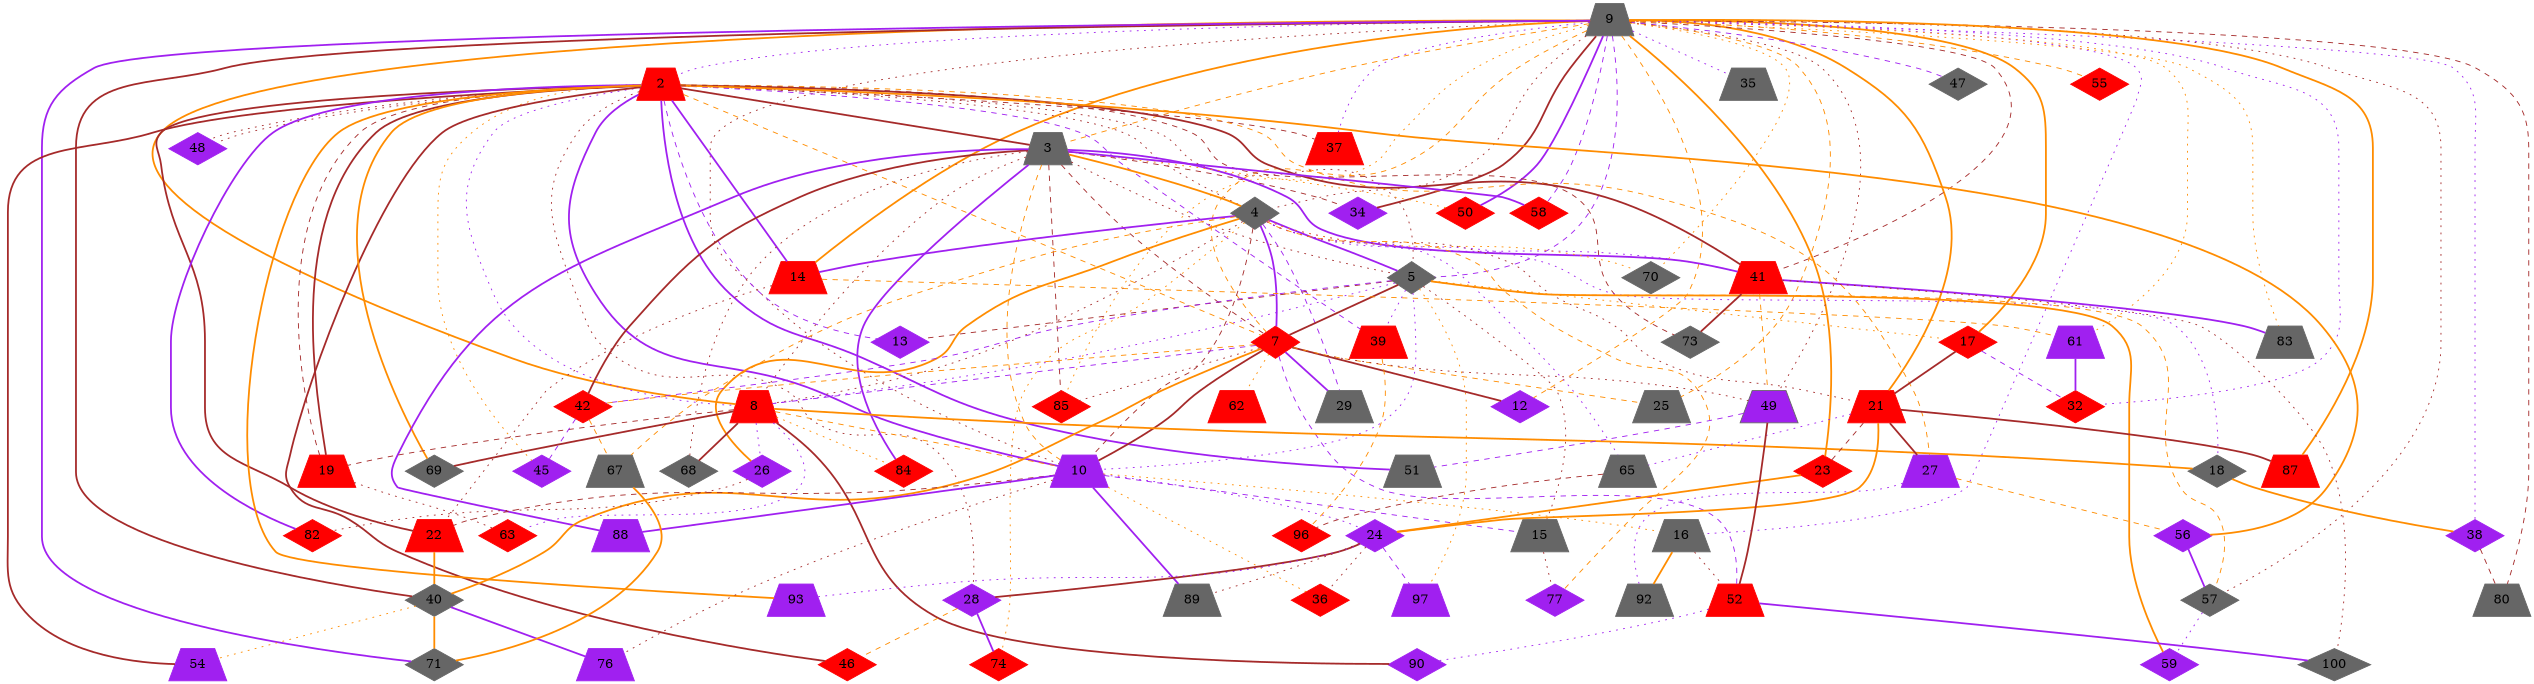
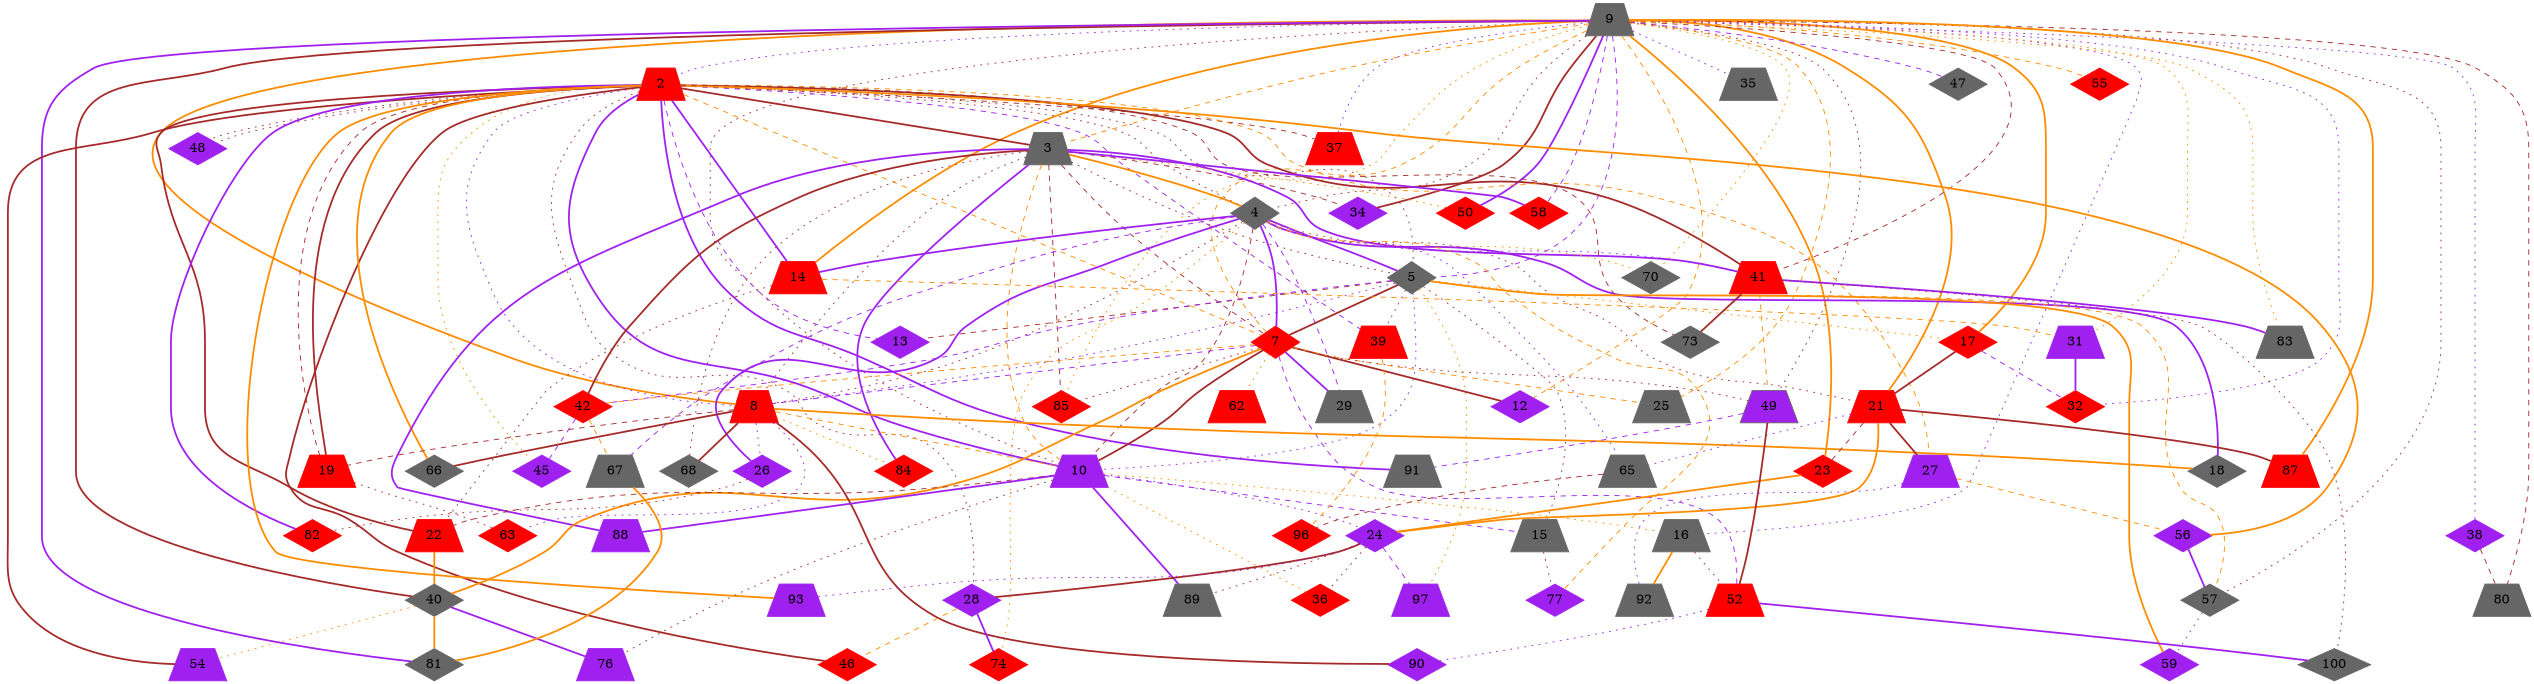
(1577, 278) -> (1577, 278)
(916, 294) -> (916, 294)
(2075, 342) -> (2075, 342)
(947, 350) -> (947, 350)
(434, 471) -> (434, 471)
(1413, 471) -> (1413, 471)
(2336, 509) -> none
(434, 665) -> (434, 665)
